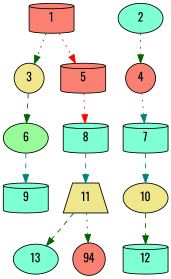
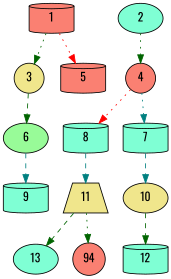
(84, 104) -> (118, 103)
